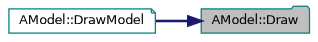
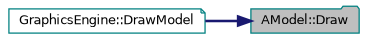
(82, 21) -> (107, 21)
